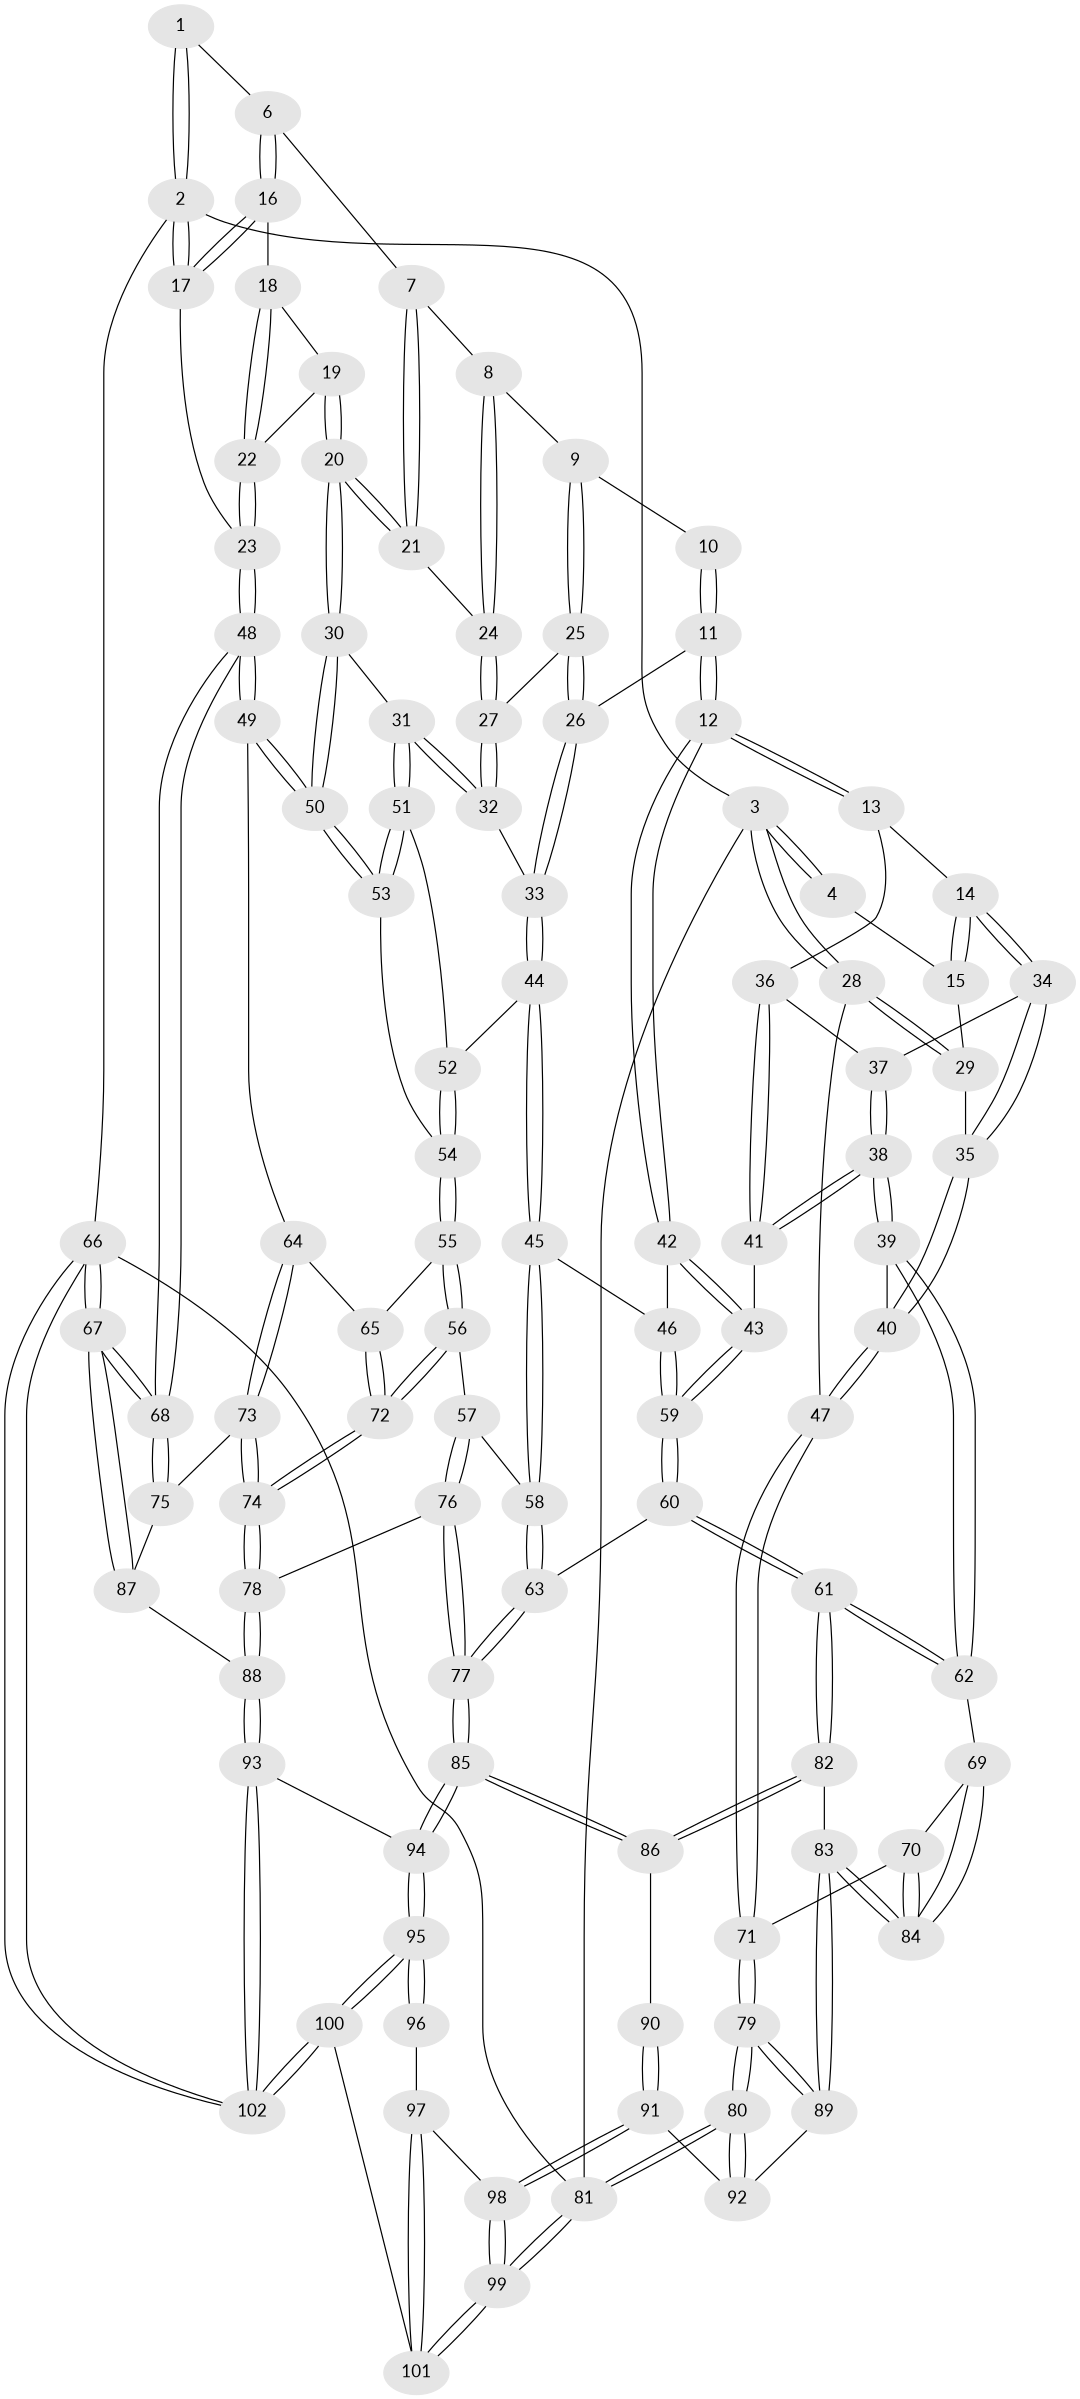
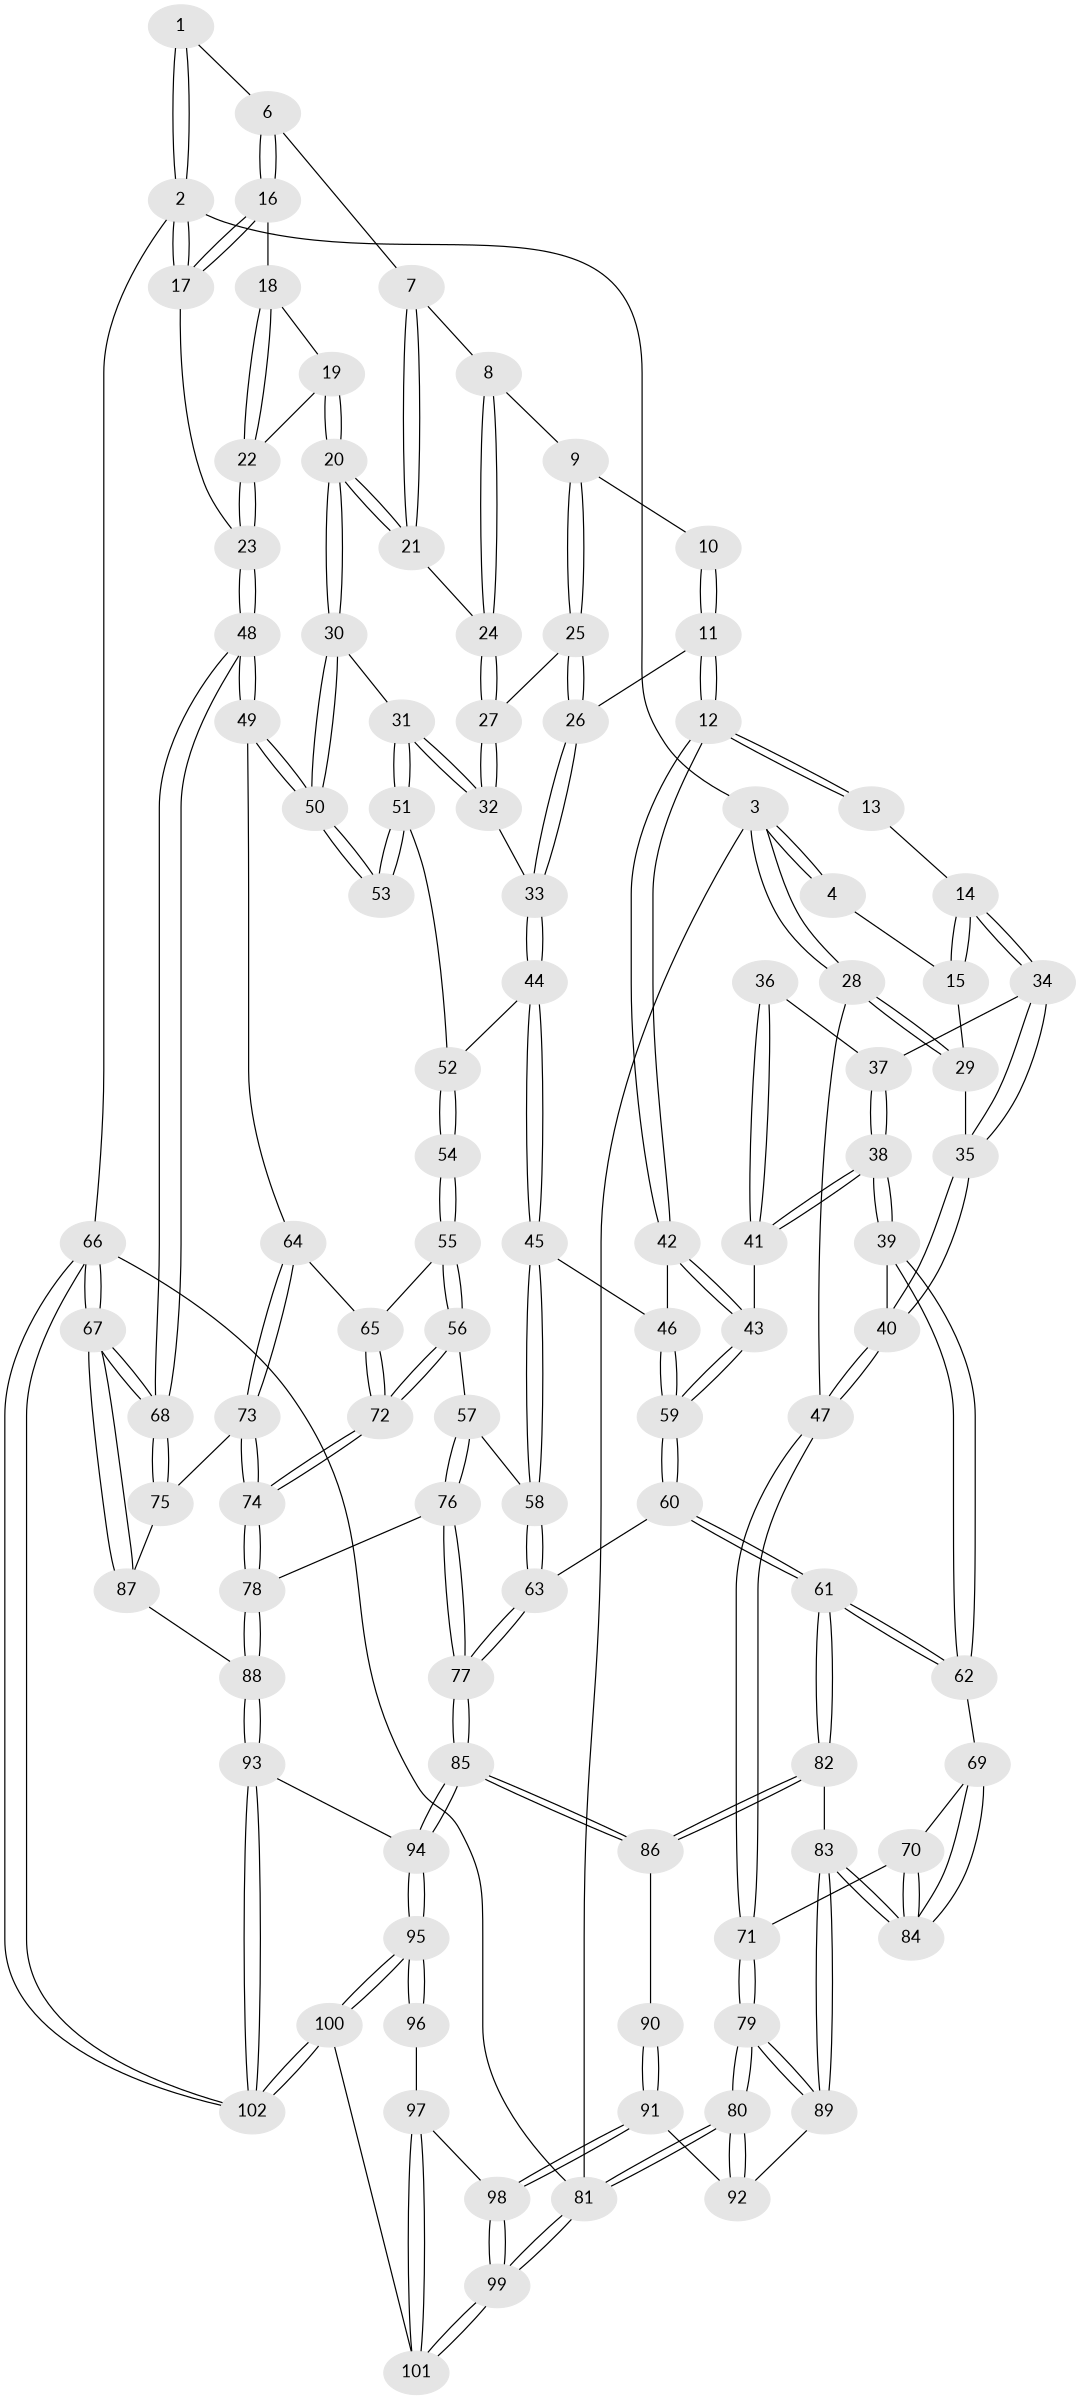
(878, 913) -> none
(389, 1032) -> none
